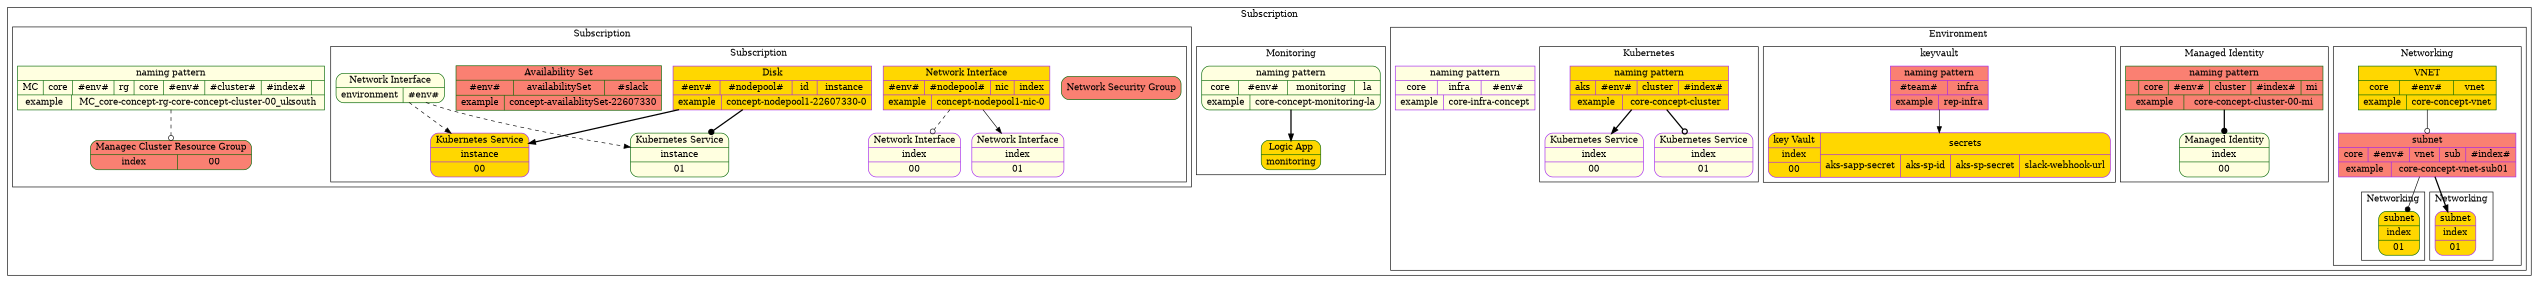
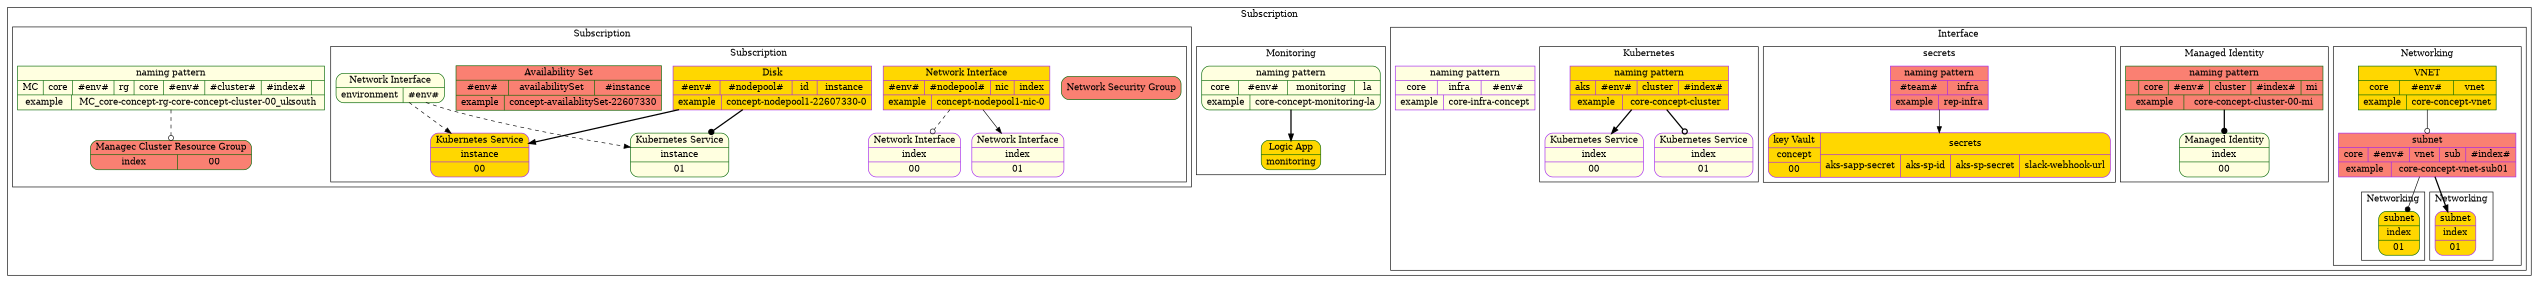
(1958, 34) -> (1958, 34)
(1939, 54) -> (1939, 54)
(633, 87) -> (628, 87)
(1794, 155) -> (1794, 155)
